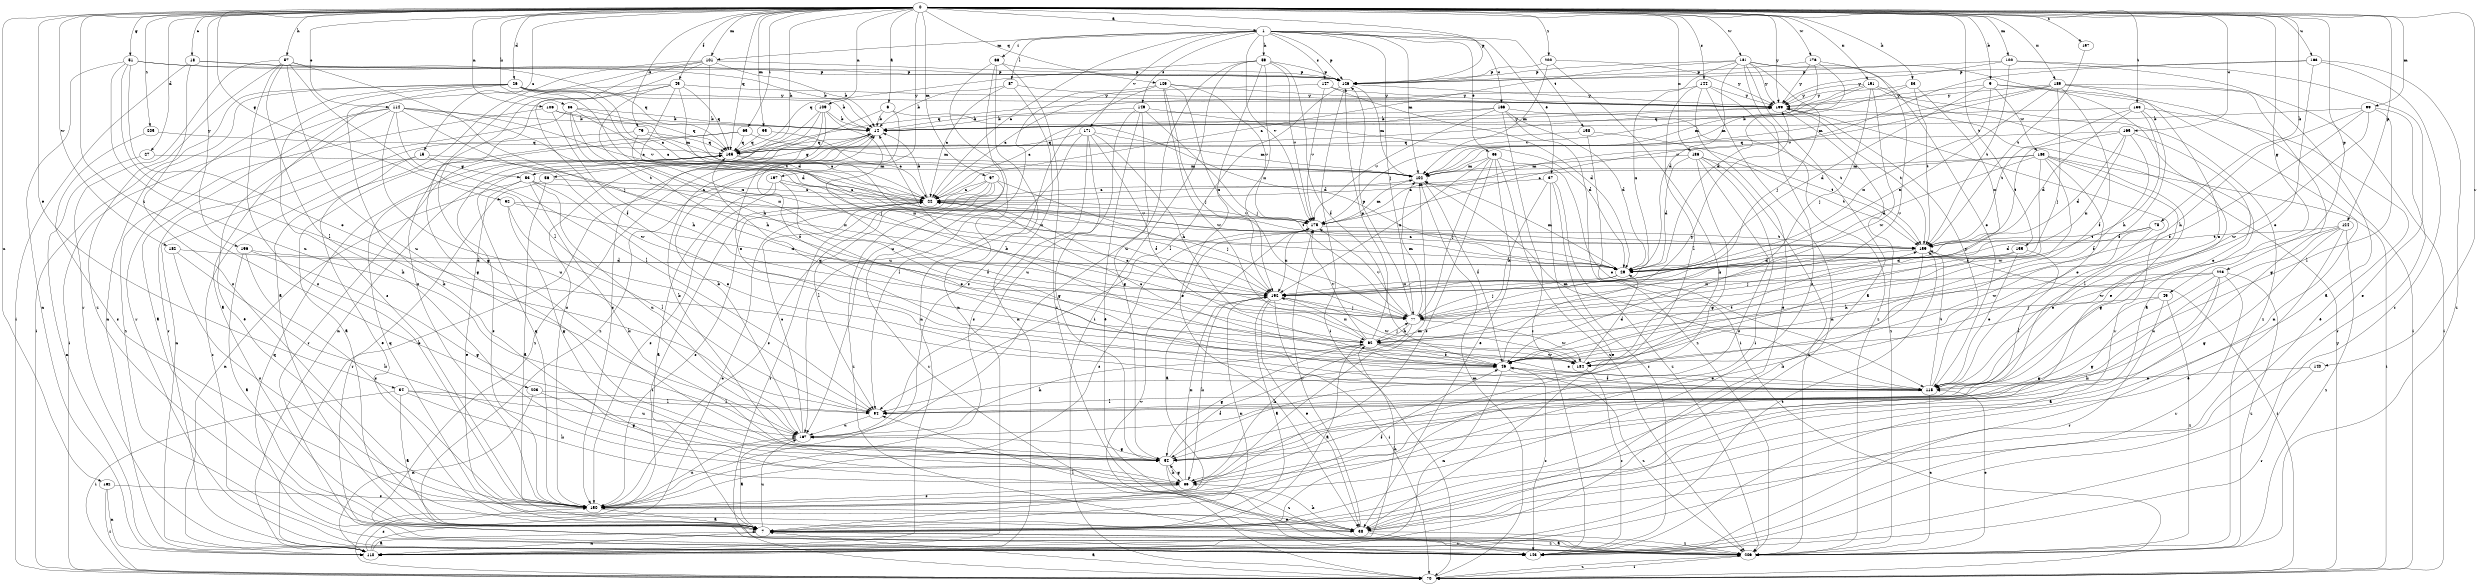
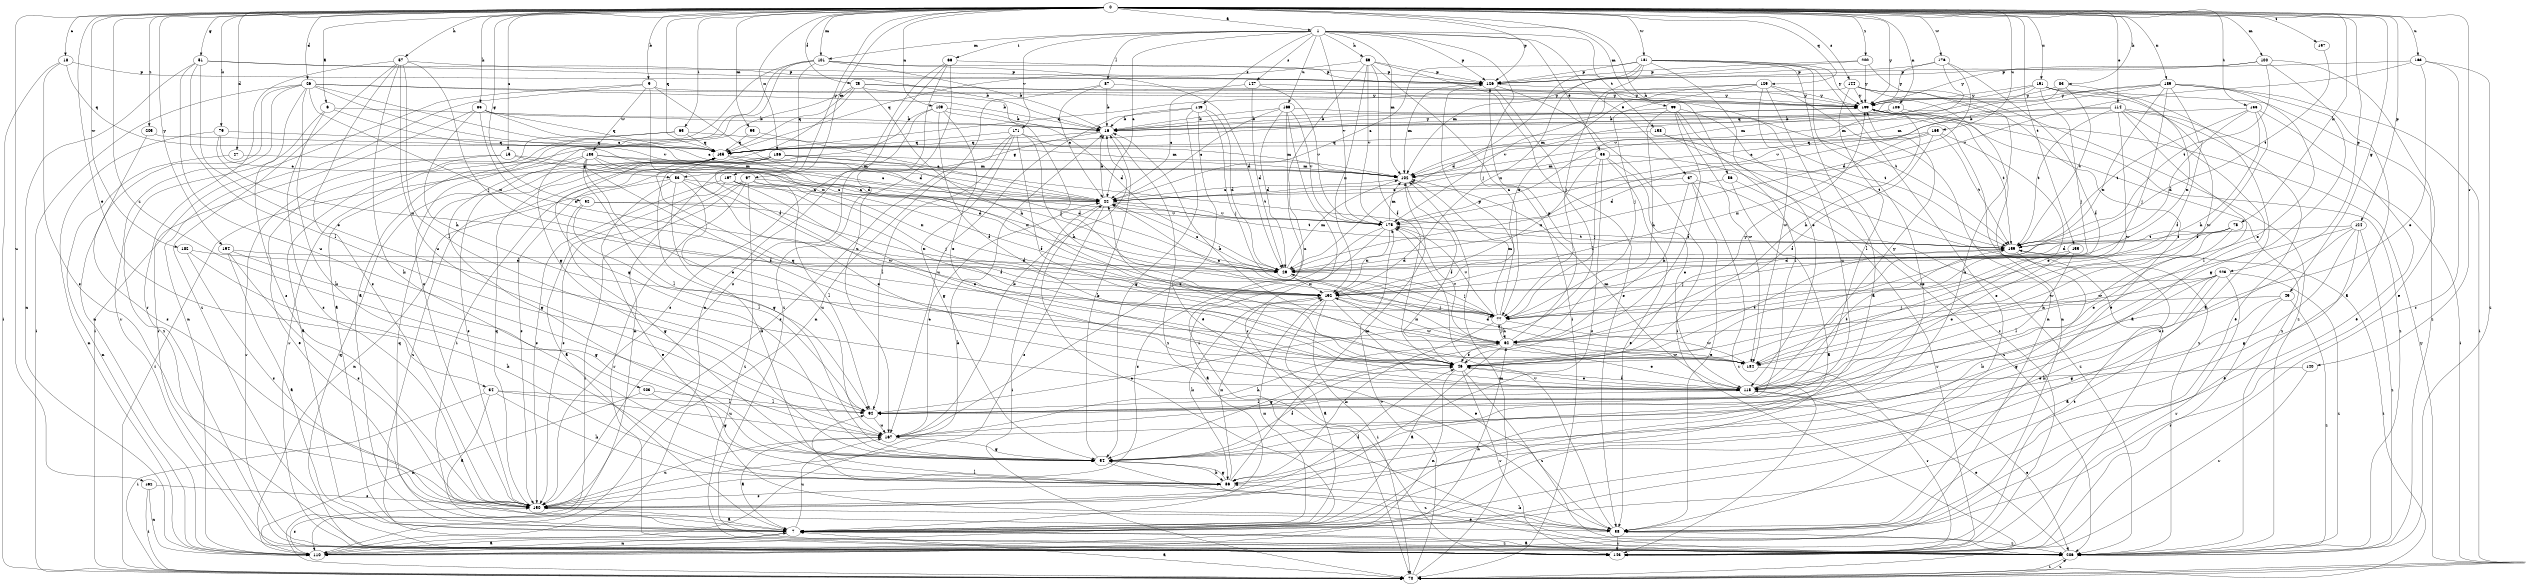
(877, 131) -> (1107, 131)
(1900, 214) -> (2096, 214)
(245, 249) -> (226, 249)
(548, 273) -> none
